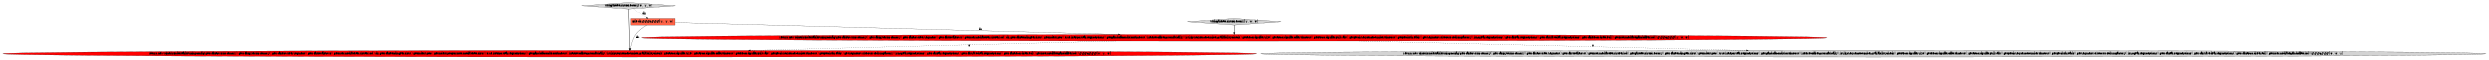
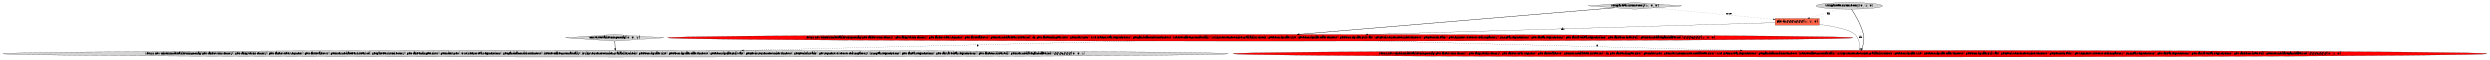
(629, 6) -> (1849, 6)
none -> (1713, 14)
none -> (615, 38)
